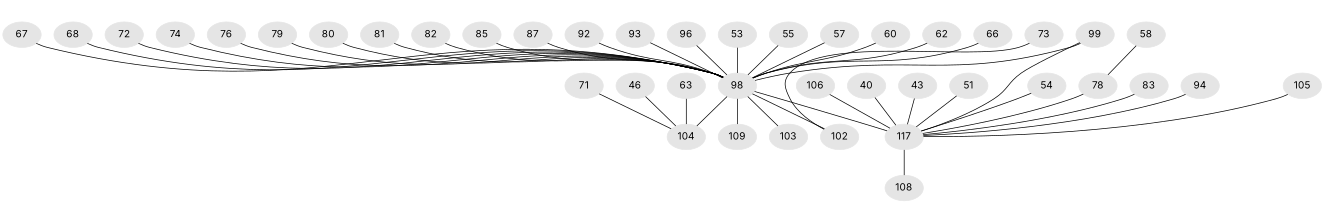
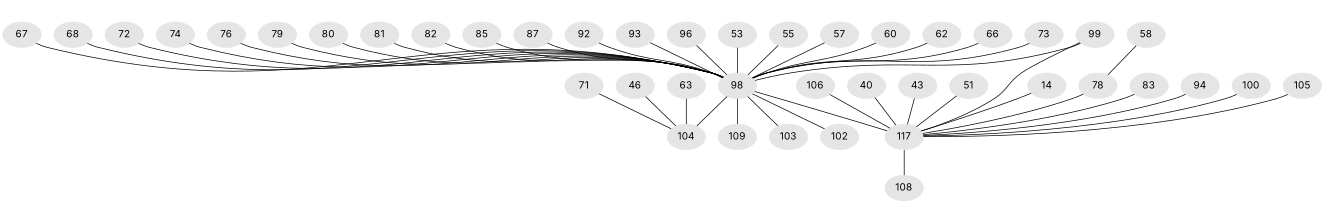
(871, 52) -> (940, 61)
(1047, 86) -> (1047, 86)
none -> (1251, 86)
